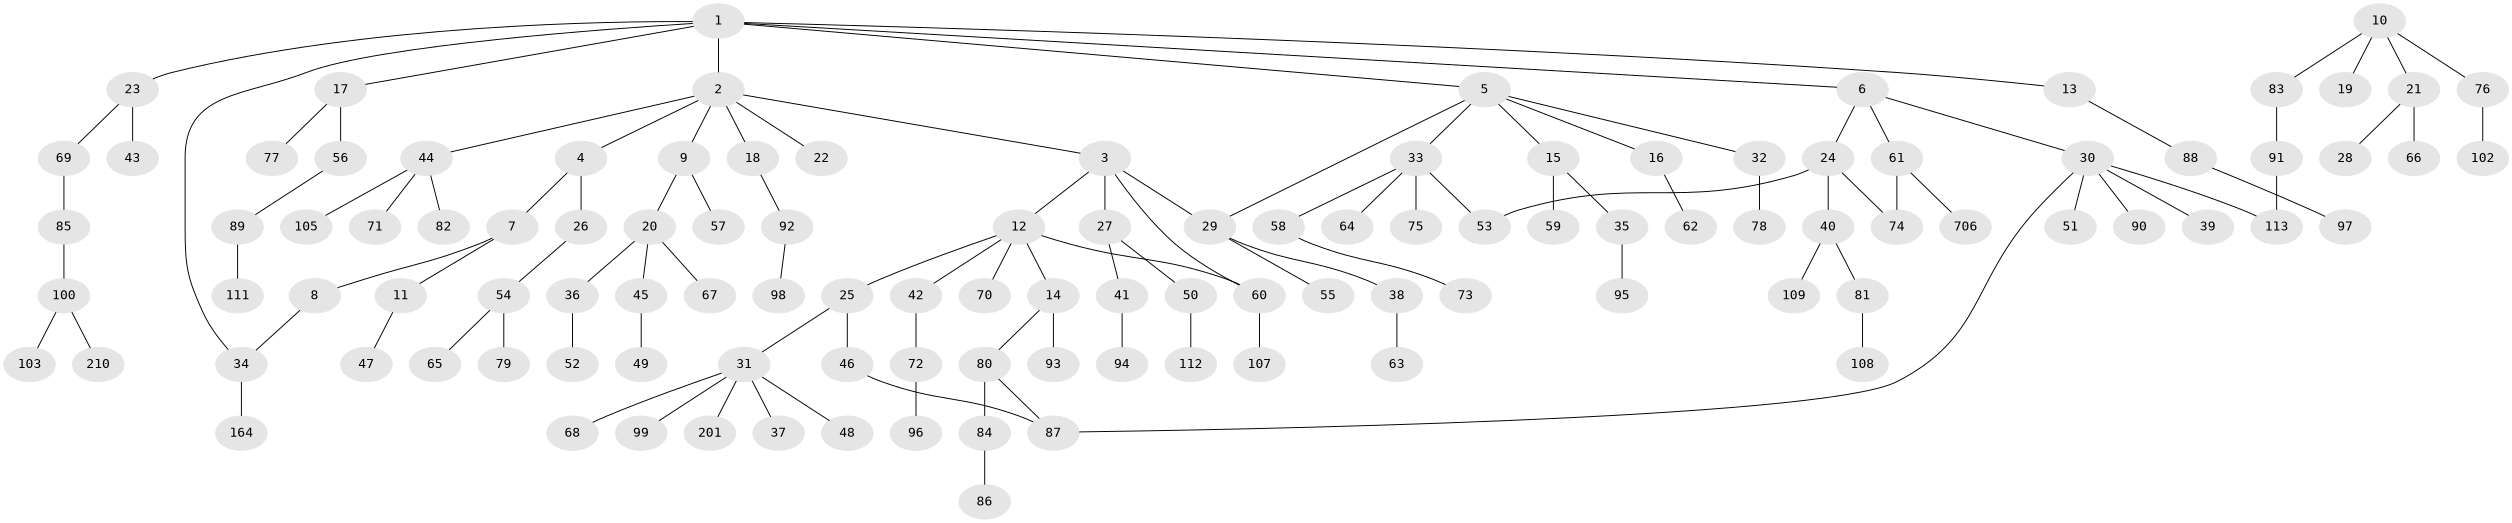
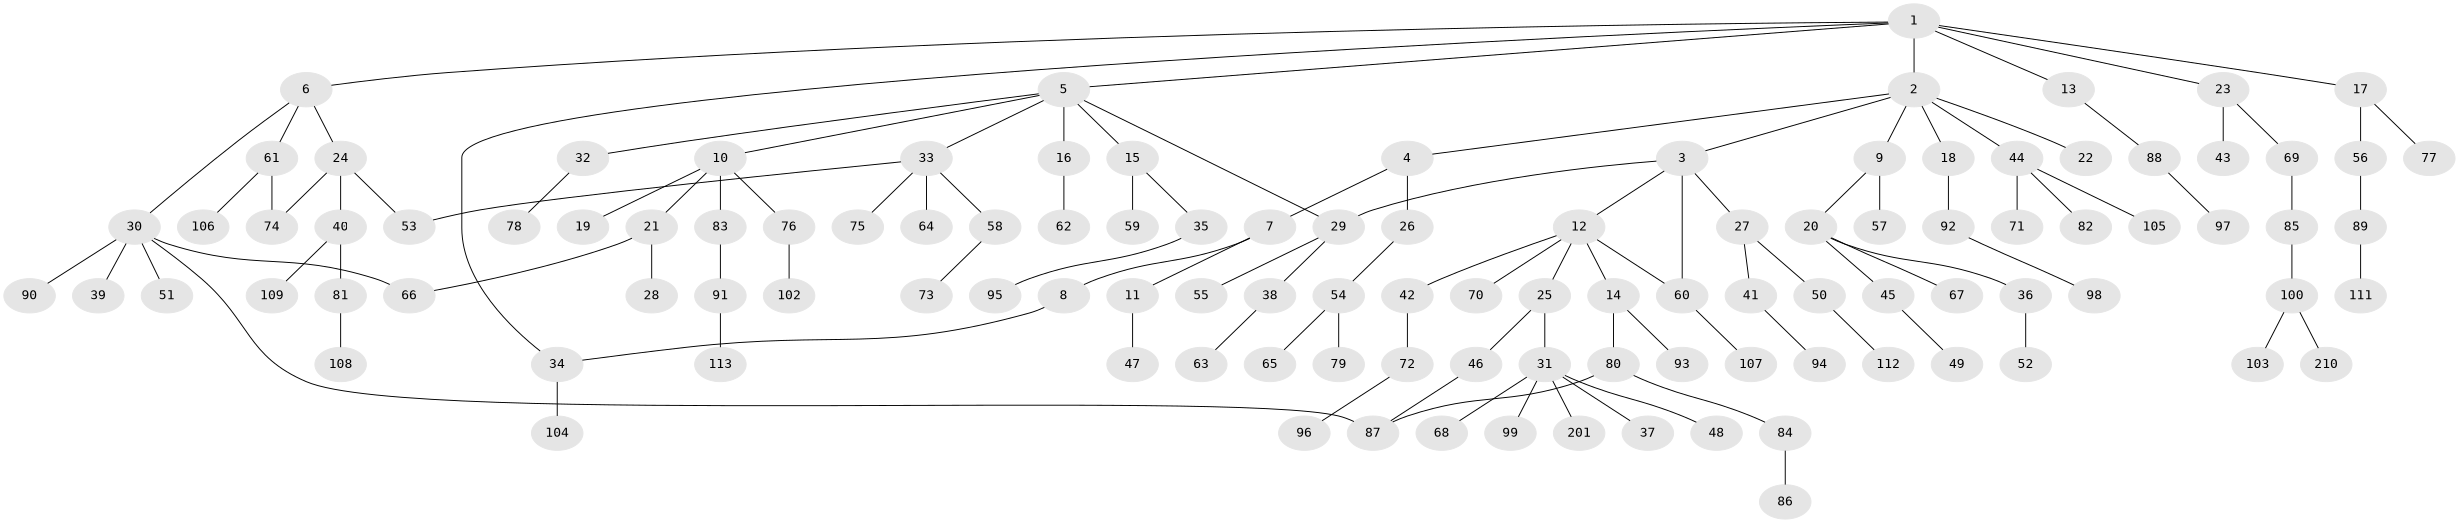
none -> (892, 124)
(2185, 189) -> (272, 261)
(1966, 227) -> (203, 227)
(241, 433) -> (557, 433)
